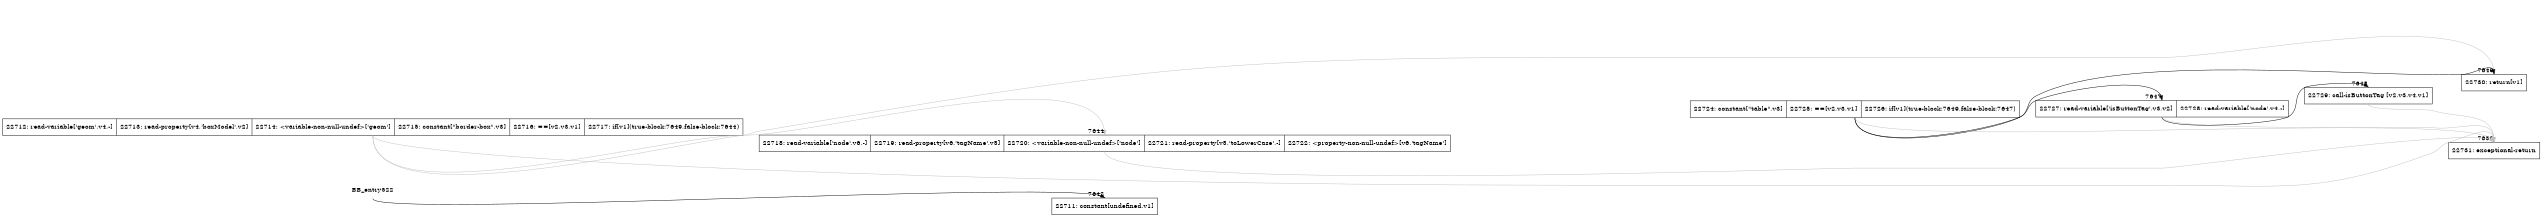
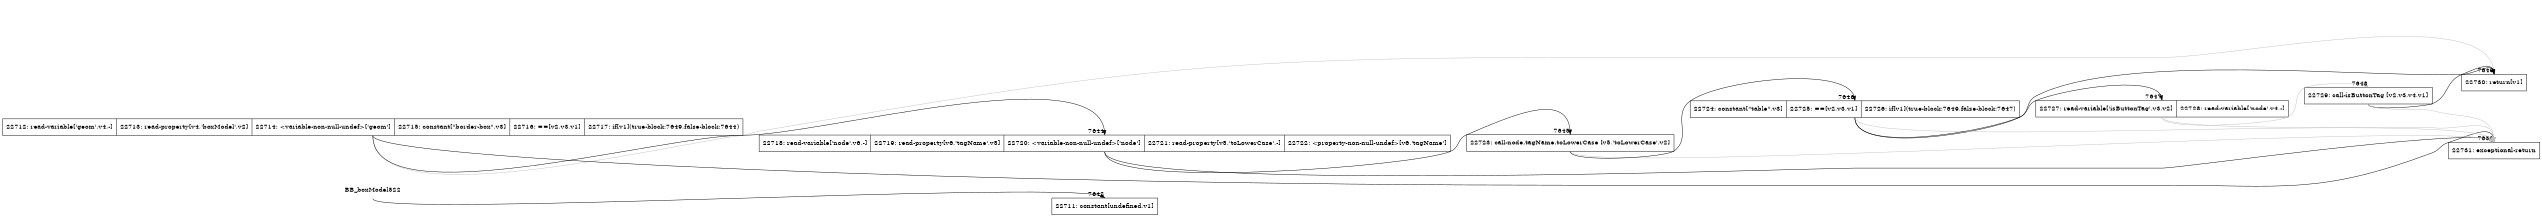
none -> (2437, 101)
(2272, 121) -> (2272, 121)
(698, 139) -> (698, 139)
none -> (1570, 143)
(1797, 169) -> (1797, 169)
(1438, 185) -> (1438, 185)
(373, 190) -> (373, 190)
